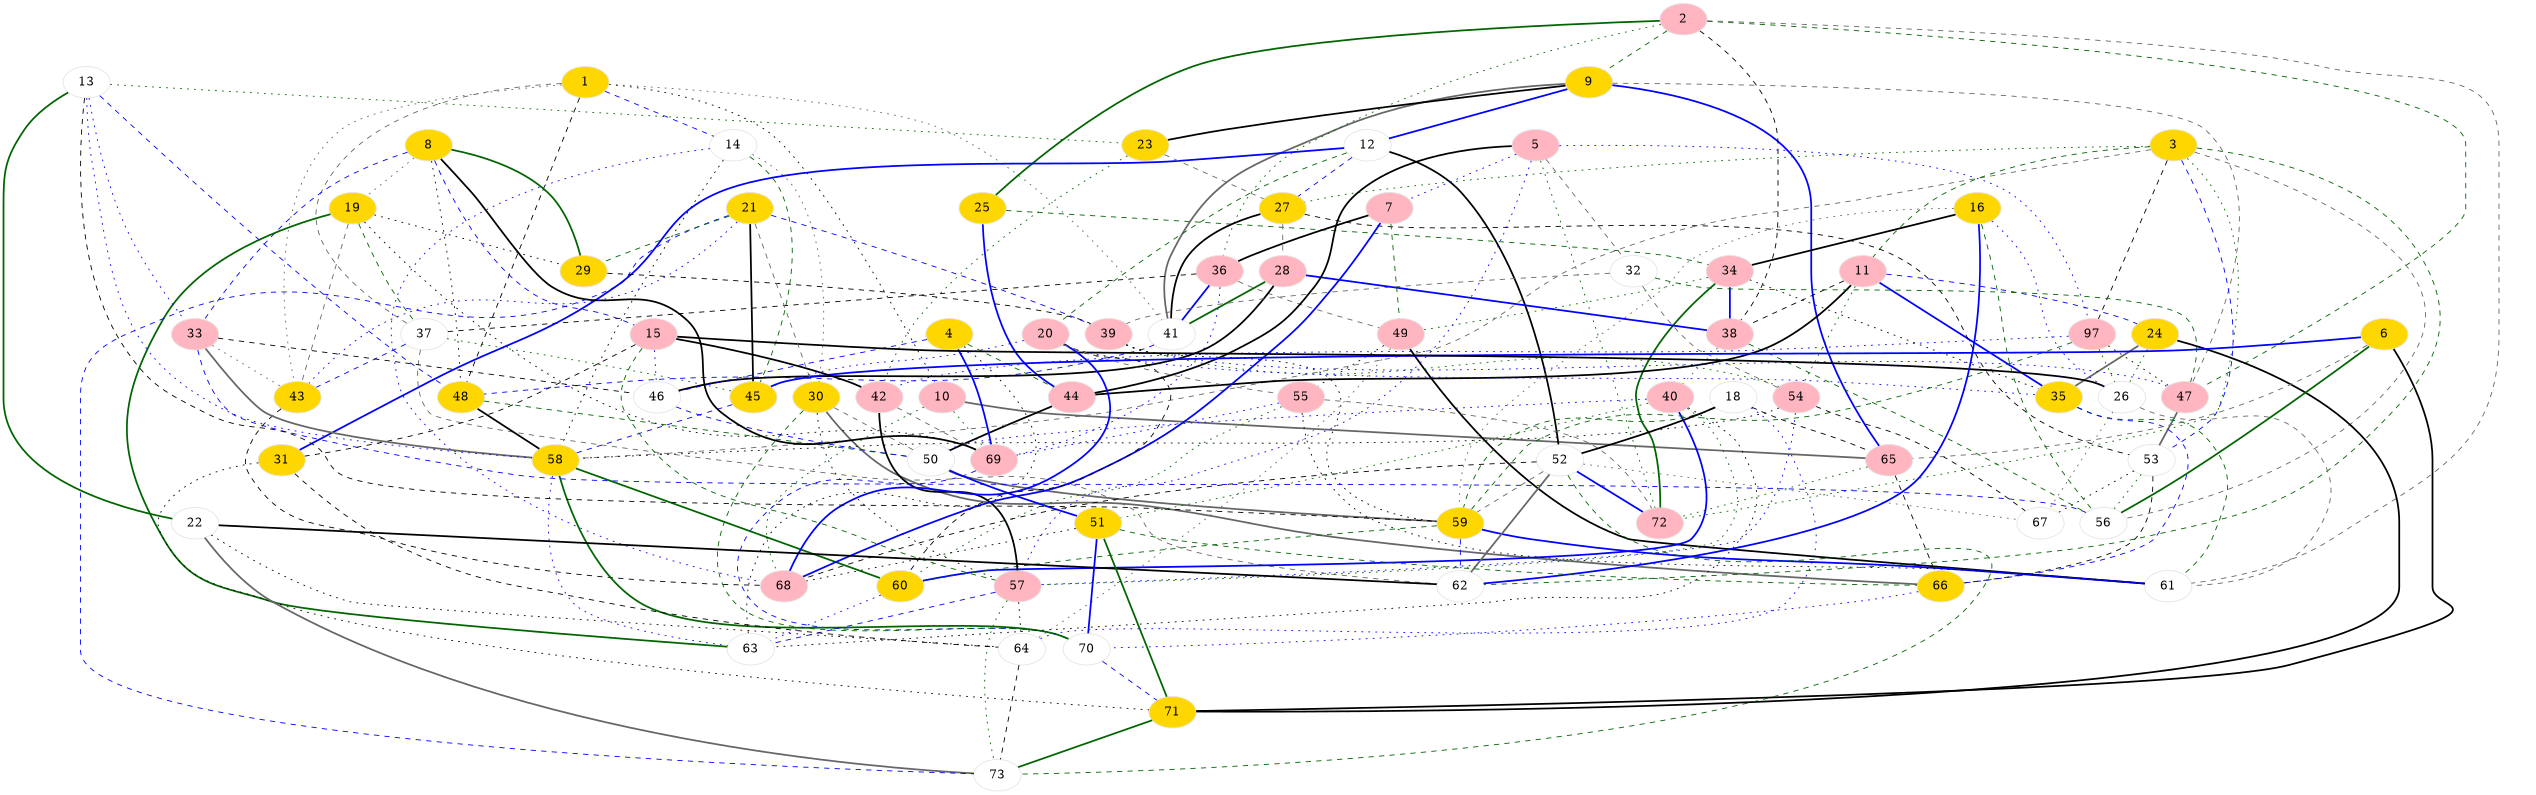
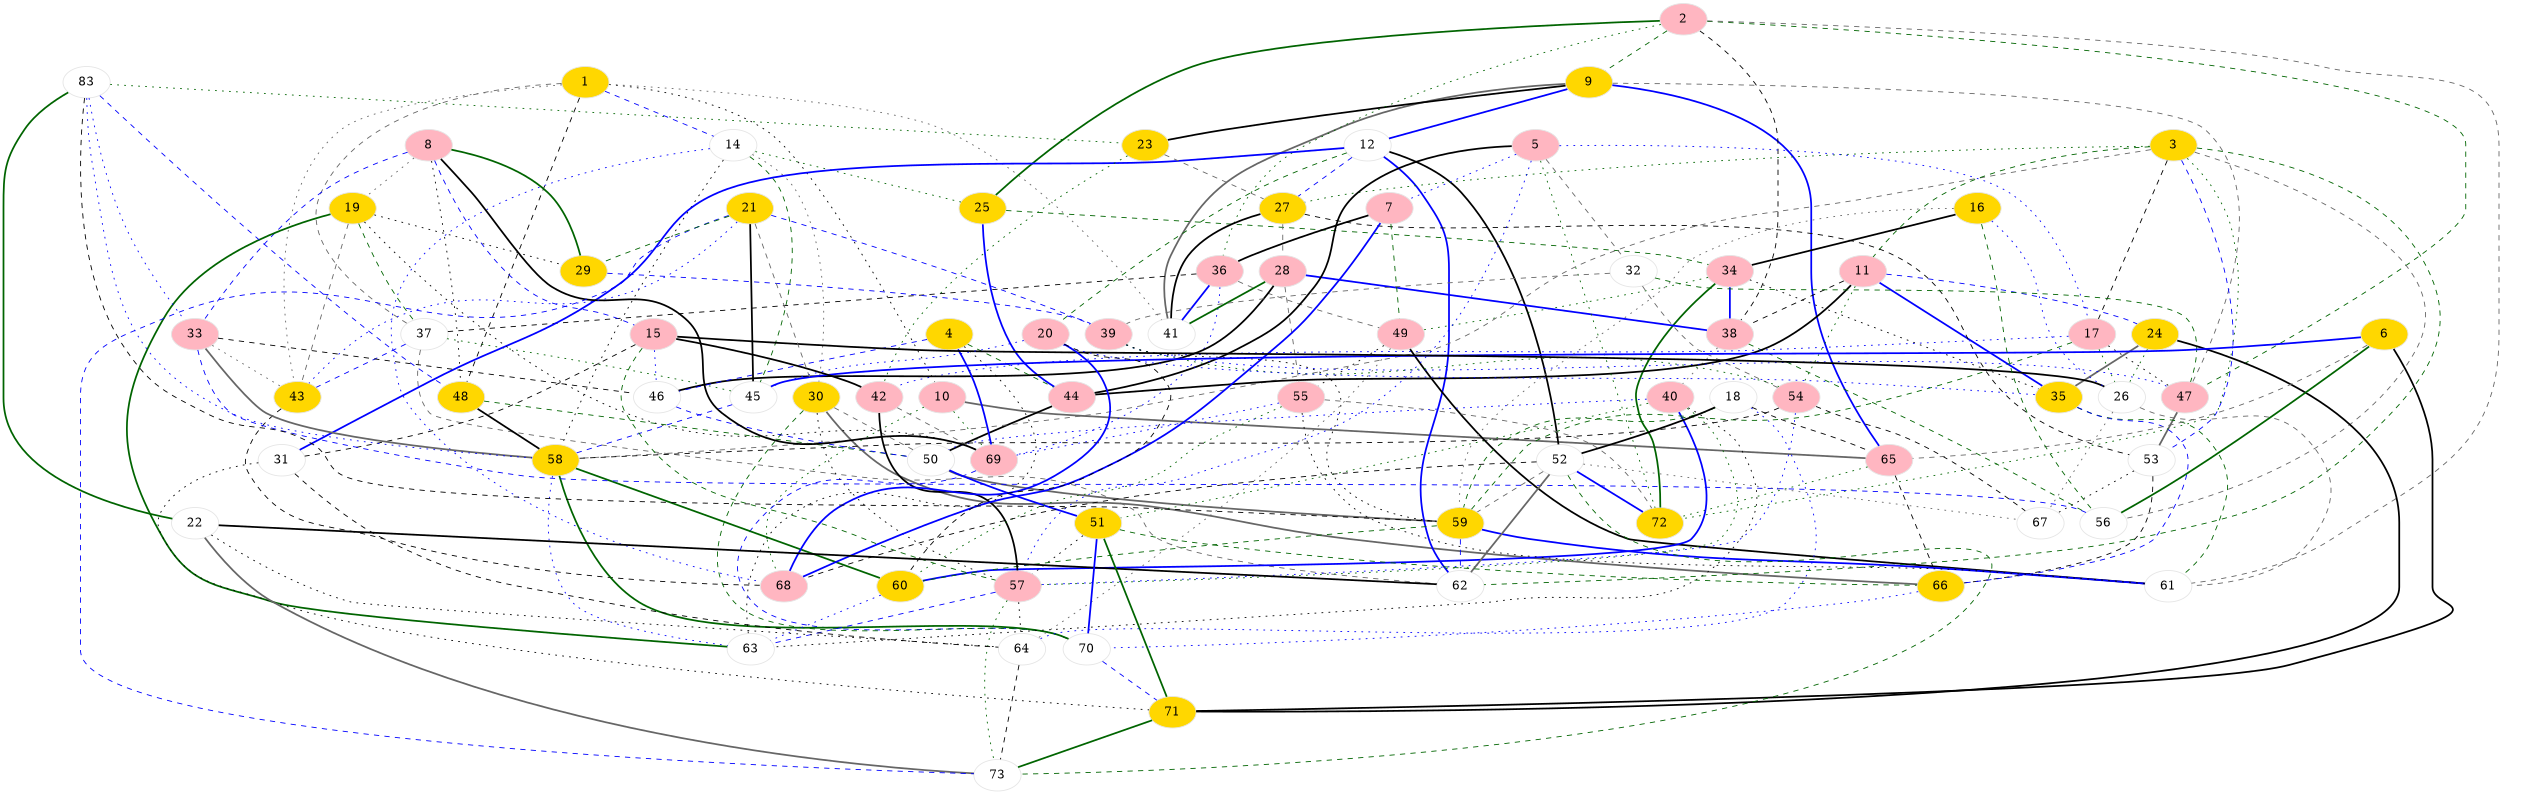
(87, 82) -> (87, 82)
(429, 145) -> (429, 145)
none -> (858, 177)
(850, 289) -> (850, 289)
(2092, 334) -> (2092, 334)
(821, 379) -> none
(1191, 379) -> (1293, 341)
(753, 397) -> (753, 397)
(1180, 443) -> (1180, 443)
(282, 460) -> (282, 460)
(2128, 492) -> none
(1837, 521) -> (1449, 313)
(1660, 523) -> (1660, 523)
(968, 549) -> (1058, 555)
